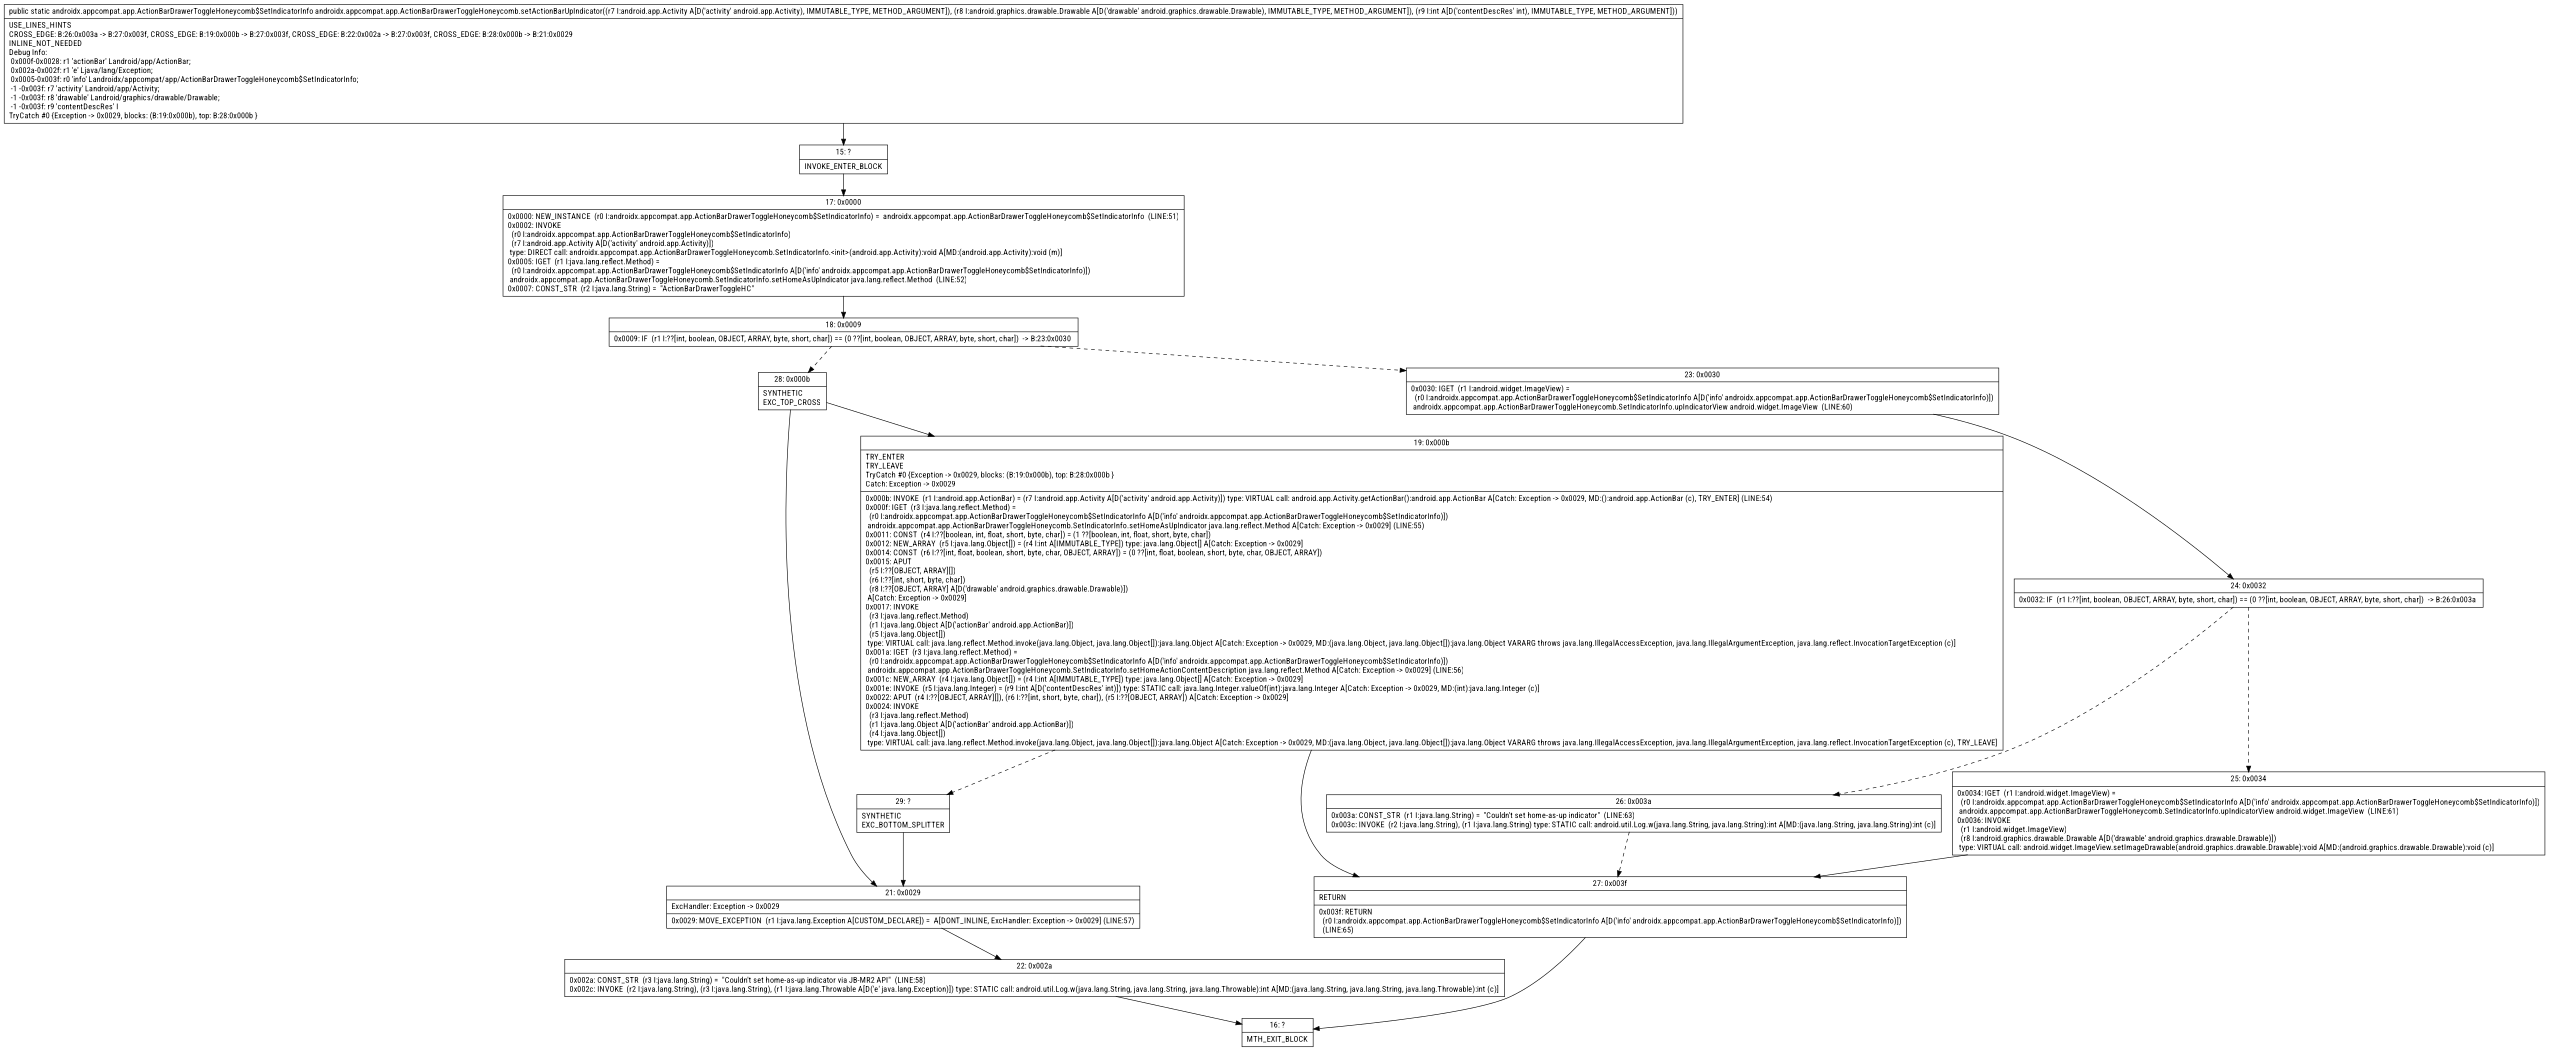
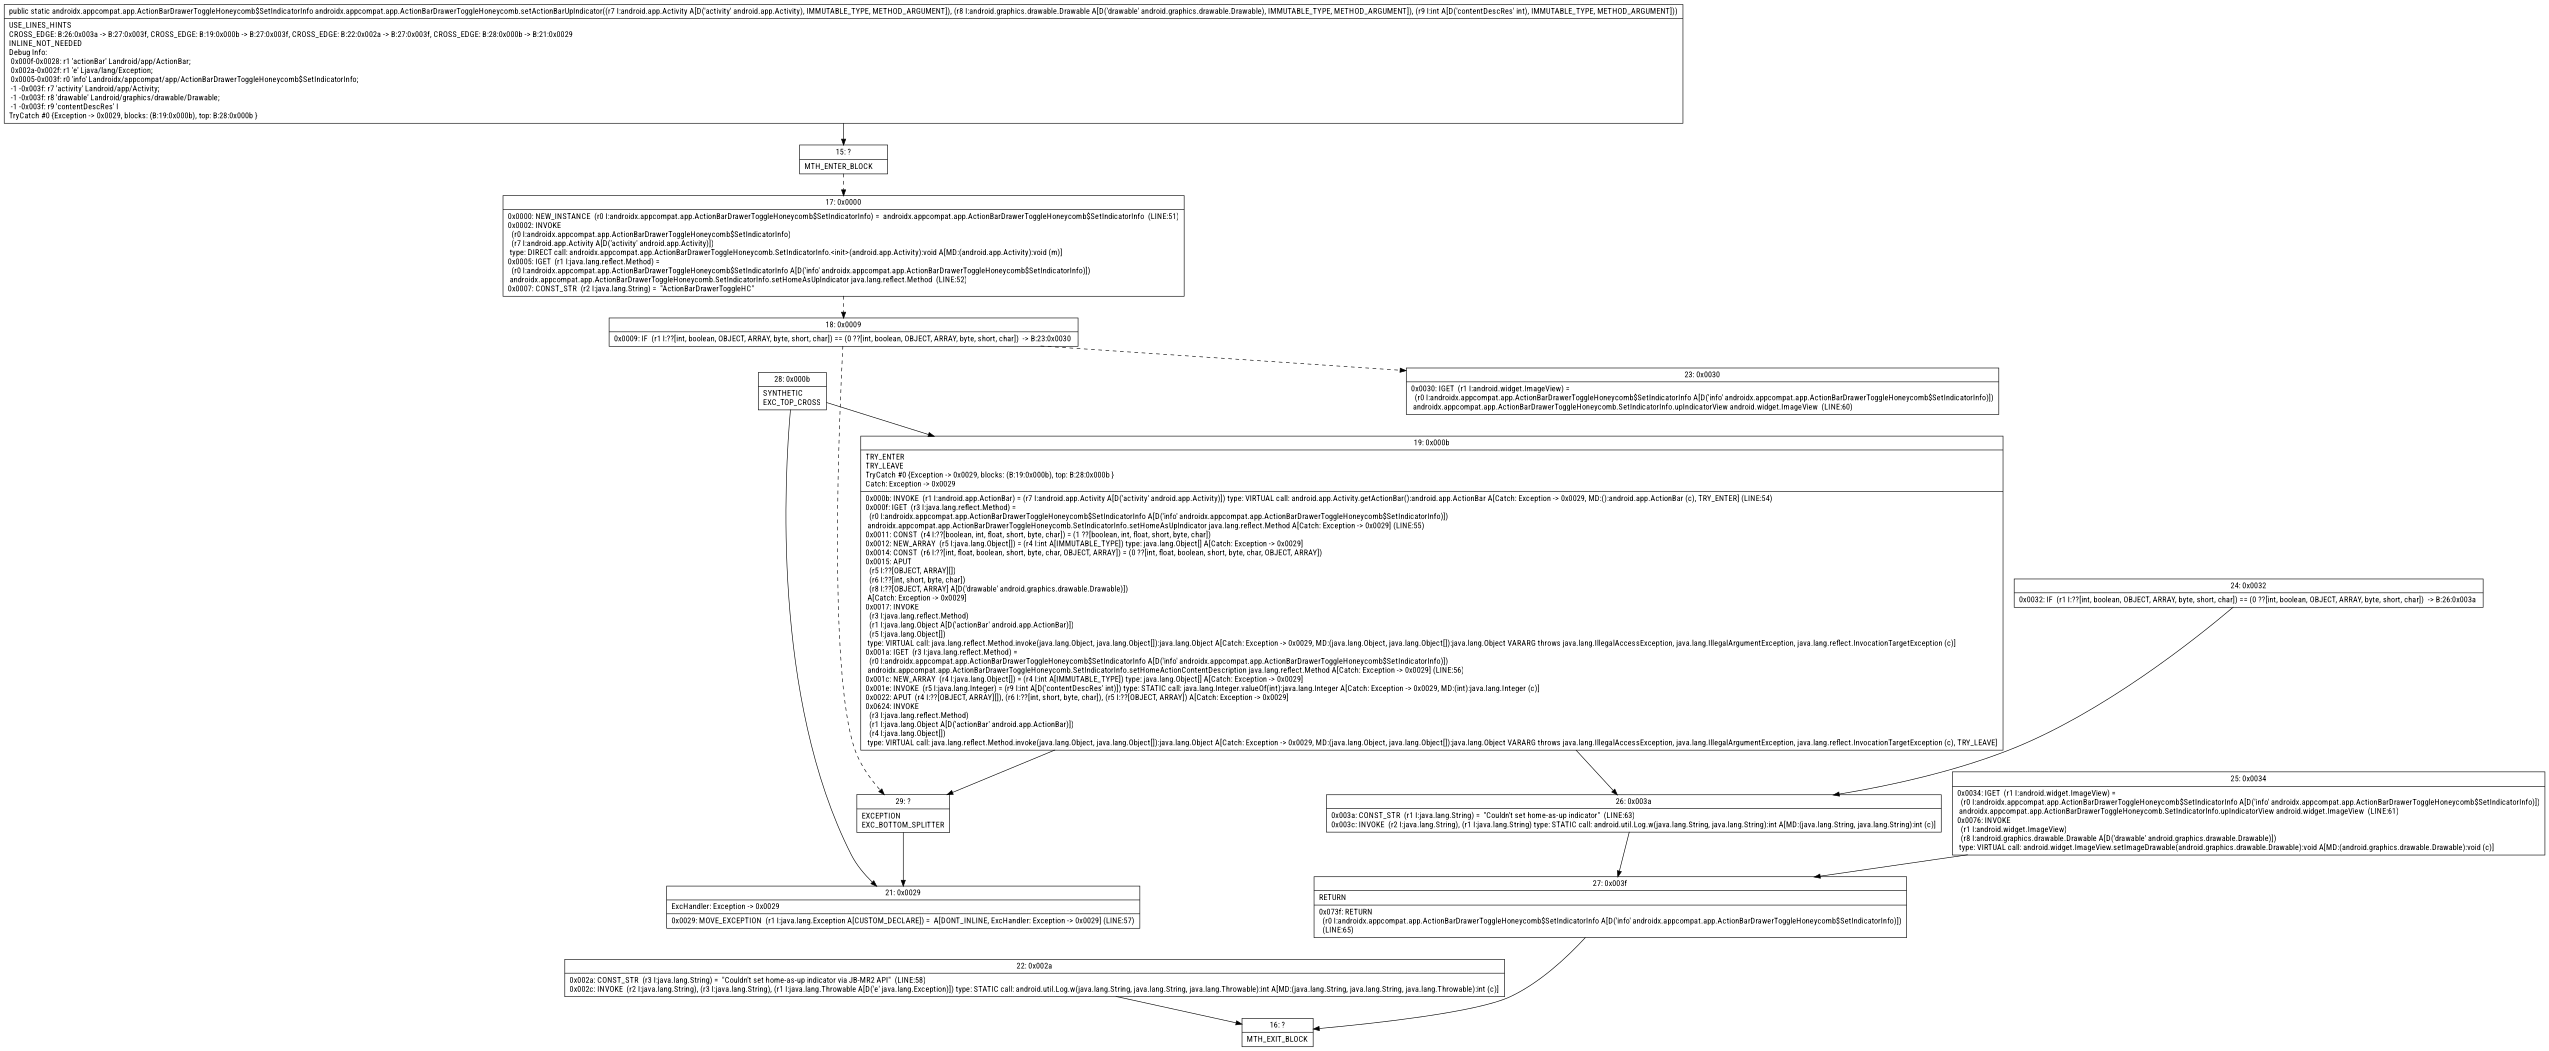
(844, 166) -> (839, 166)
(844, 182) -> (844, 182)
(844, 304) -> (844, 304)
(822, 357) -> (838, 572)
(2091, 476) -> none
(2249, 687) -> none
(894, 706) -> (894, 706)
(2051, 731) -> (2051, 731)
(1004, 771) -> (1004, 771)
(882, 816) -> (882, 816)
(1986, 820) -> (1986, 820)
(1304, 823) -> (1595, 770)
(1624, 851) -> (1624, 851)
(1348, 912) -> (1348, 912)
(969, 942) -> none
